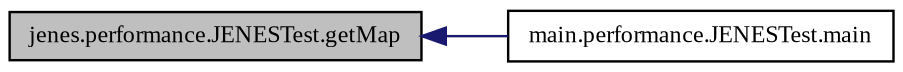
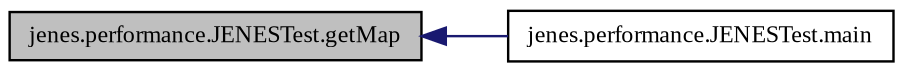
(701, 36) -> (701, 36)
